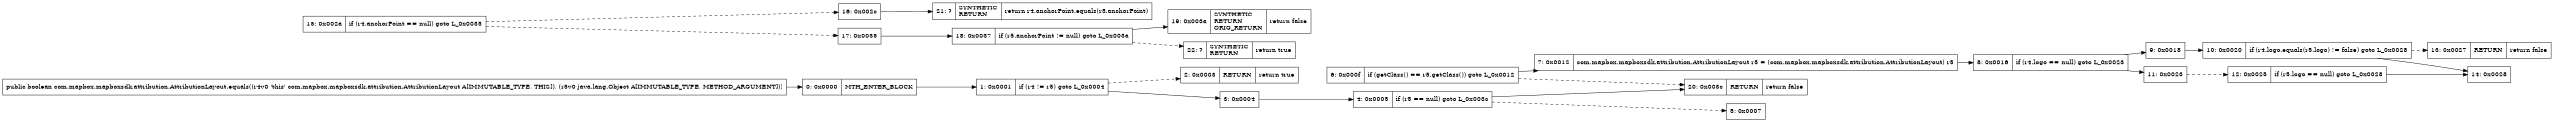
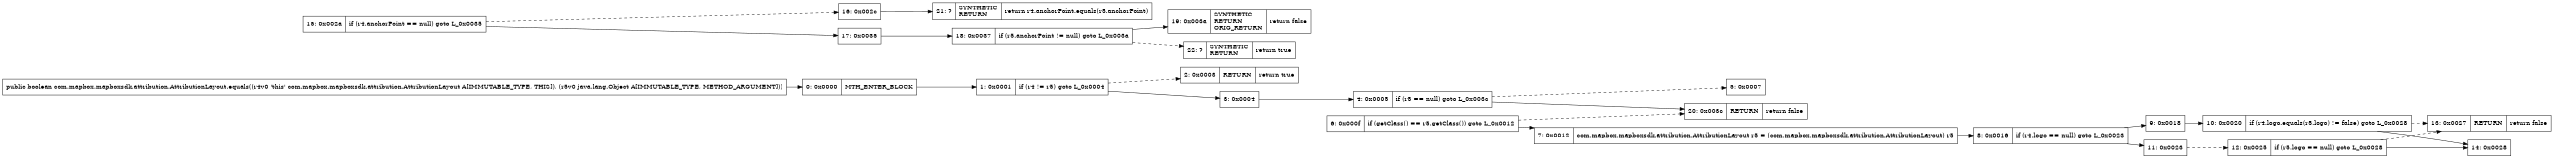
(660, 31) -> (660, 31)
none -> (2400, 137)
